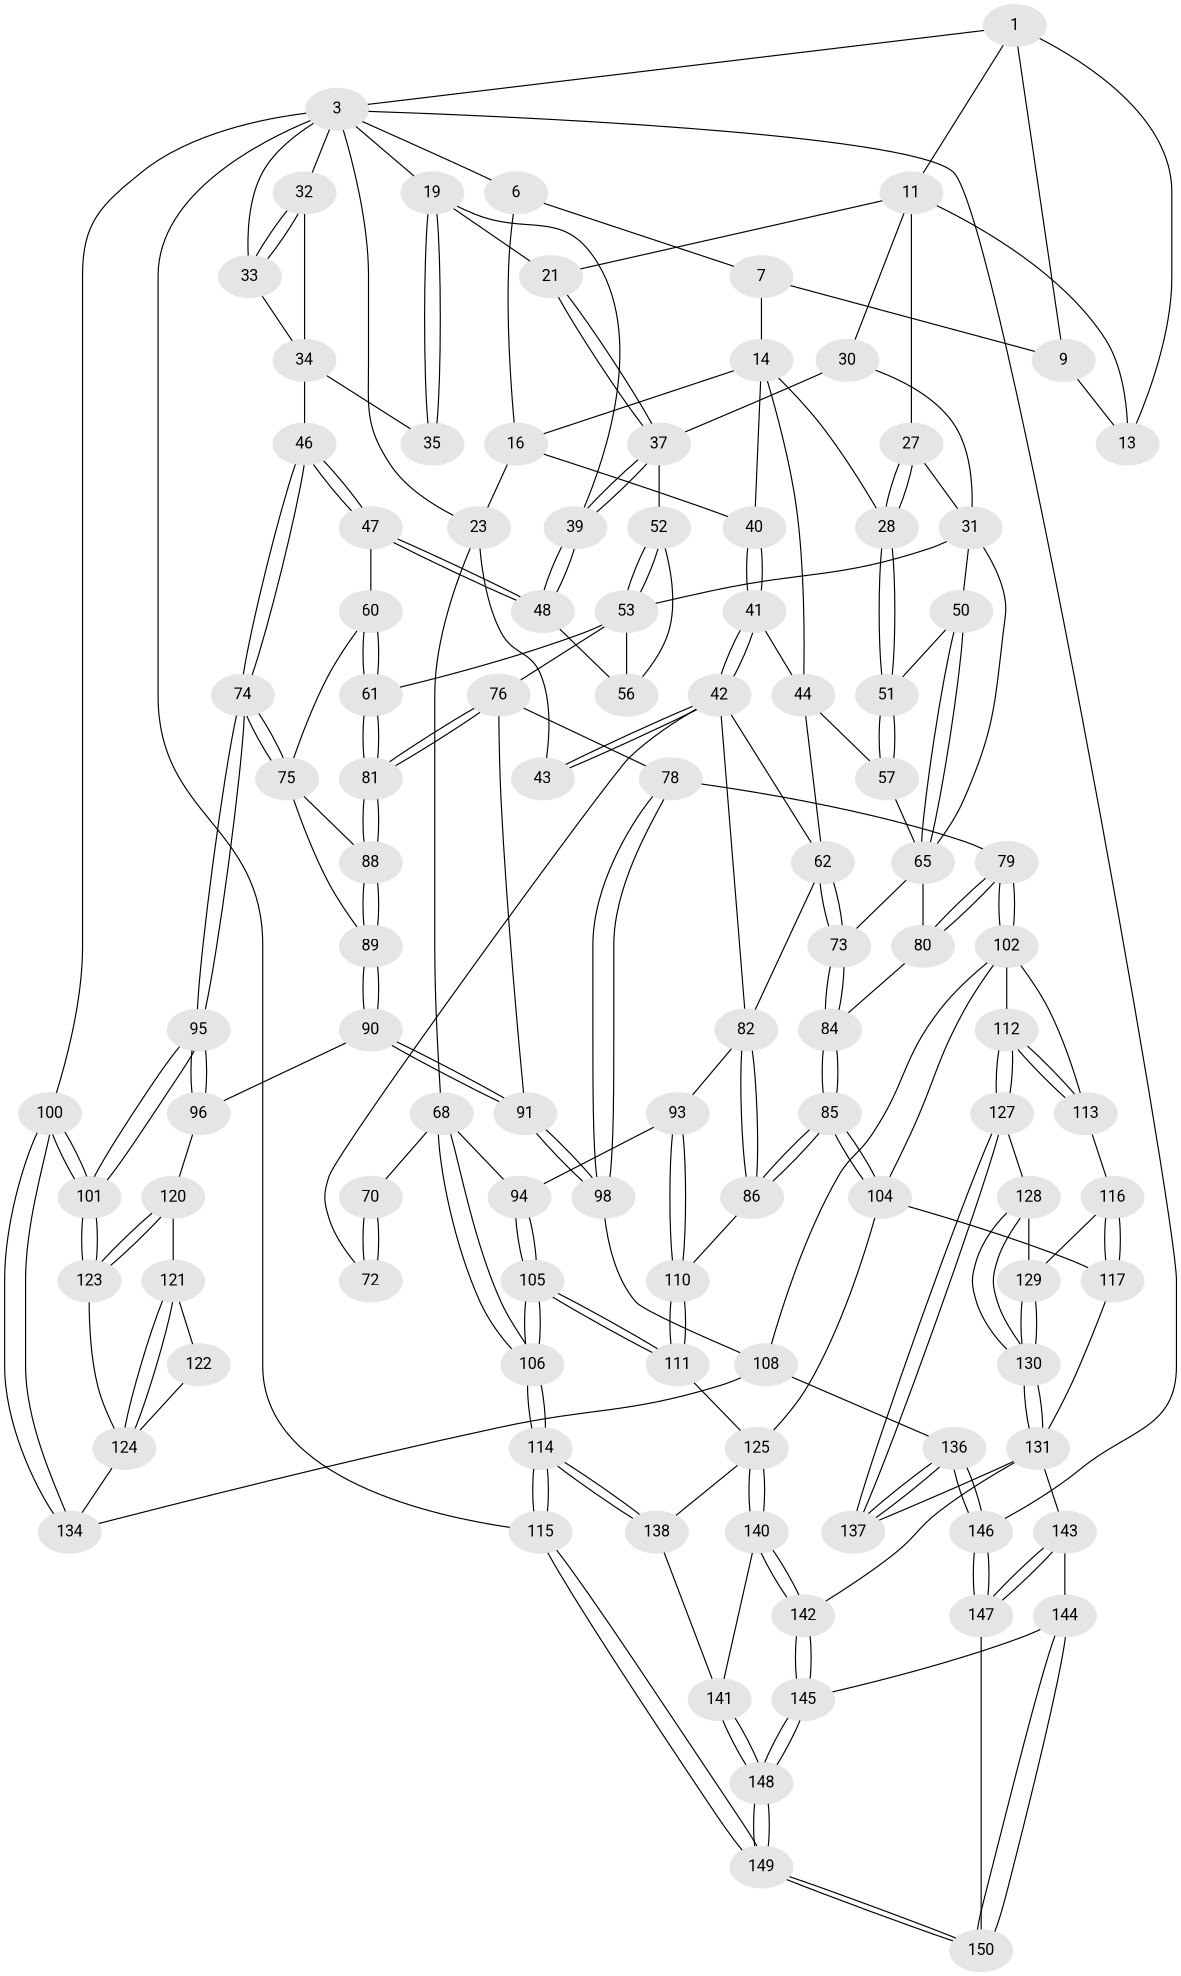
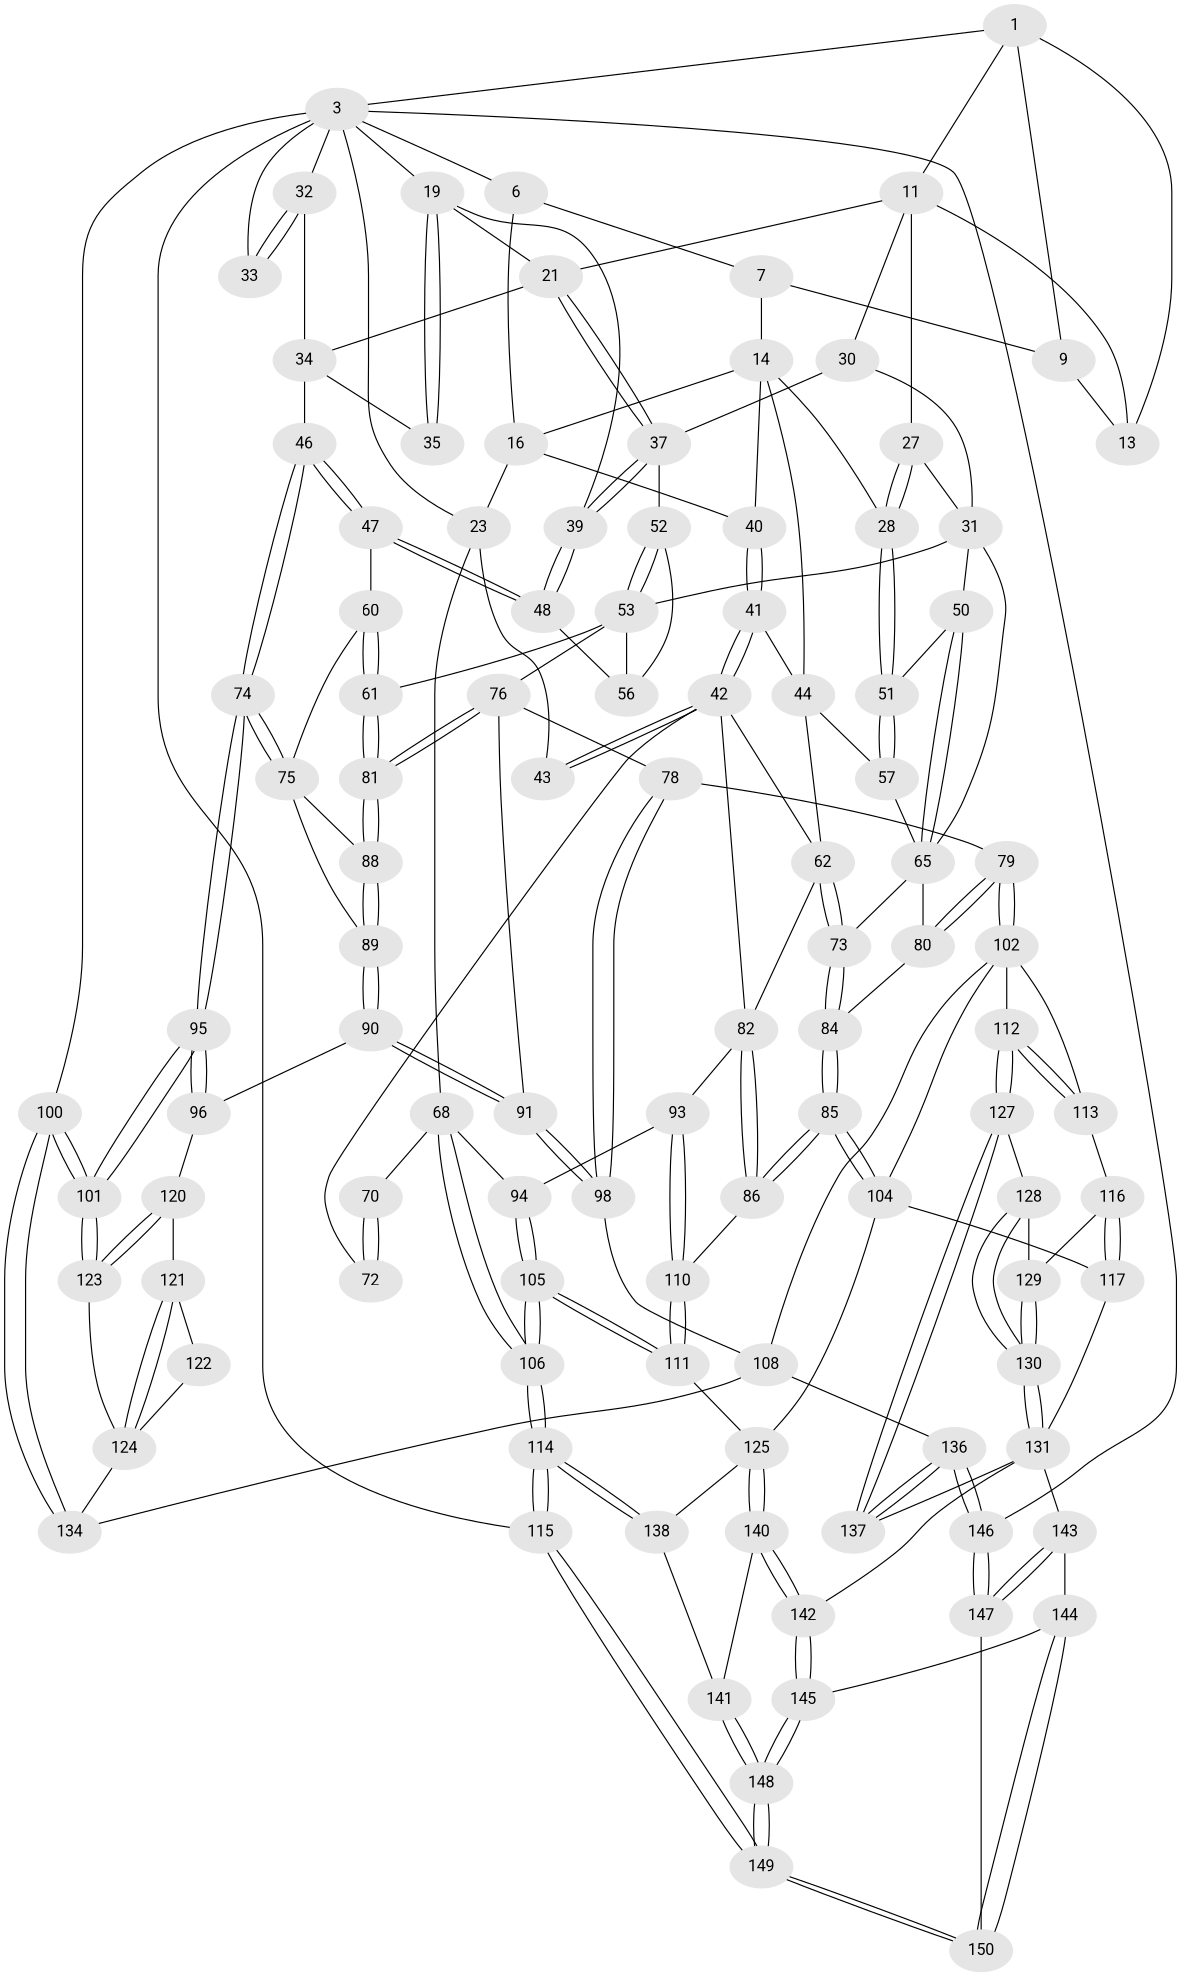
(277, 319) -> (433, 317)
